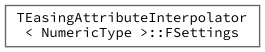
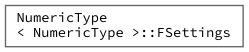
(133, 26) -> (124, 26)
